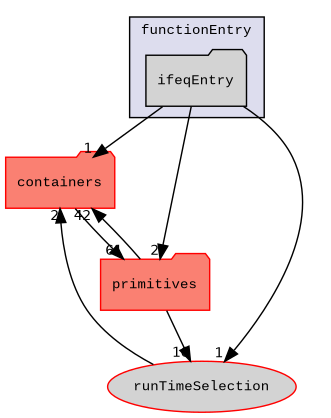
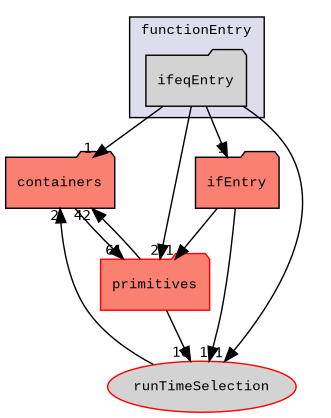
(60, 183) -> (60, 183)
none -> (237, 183)
